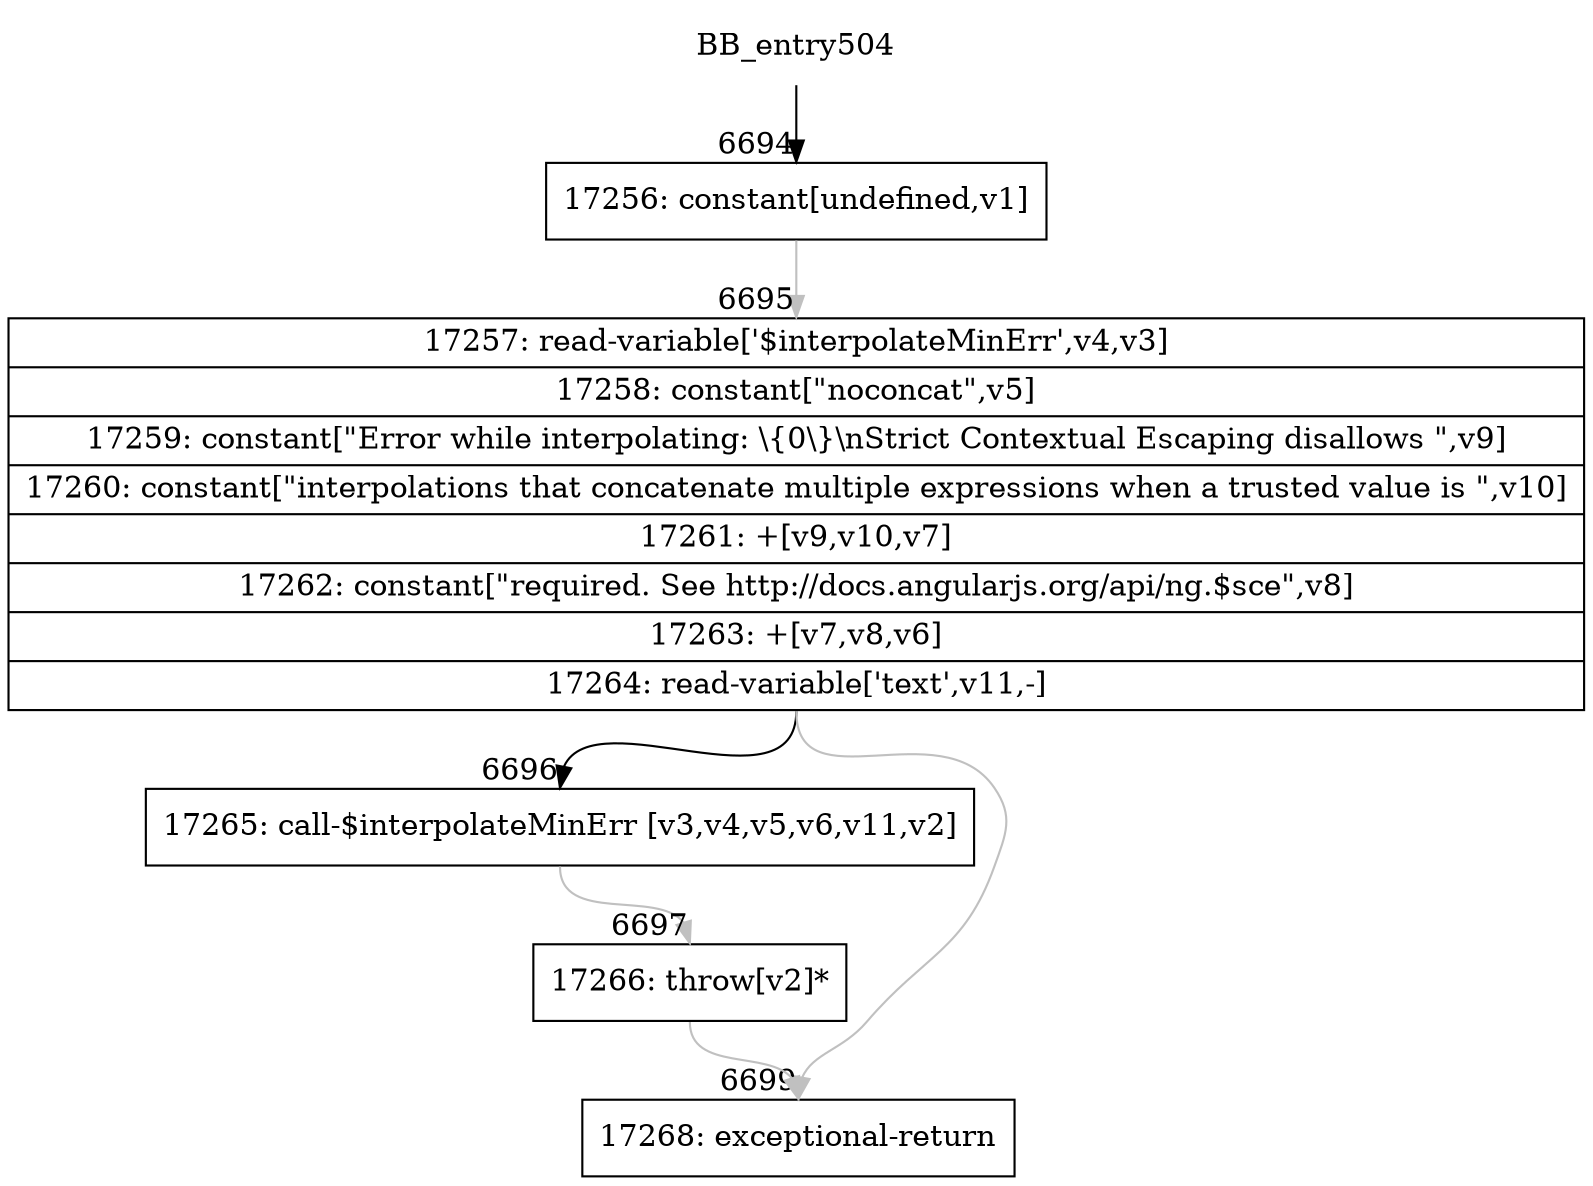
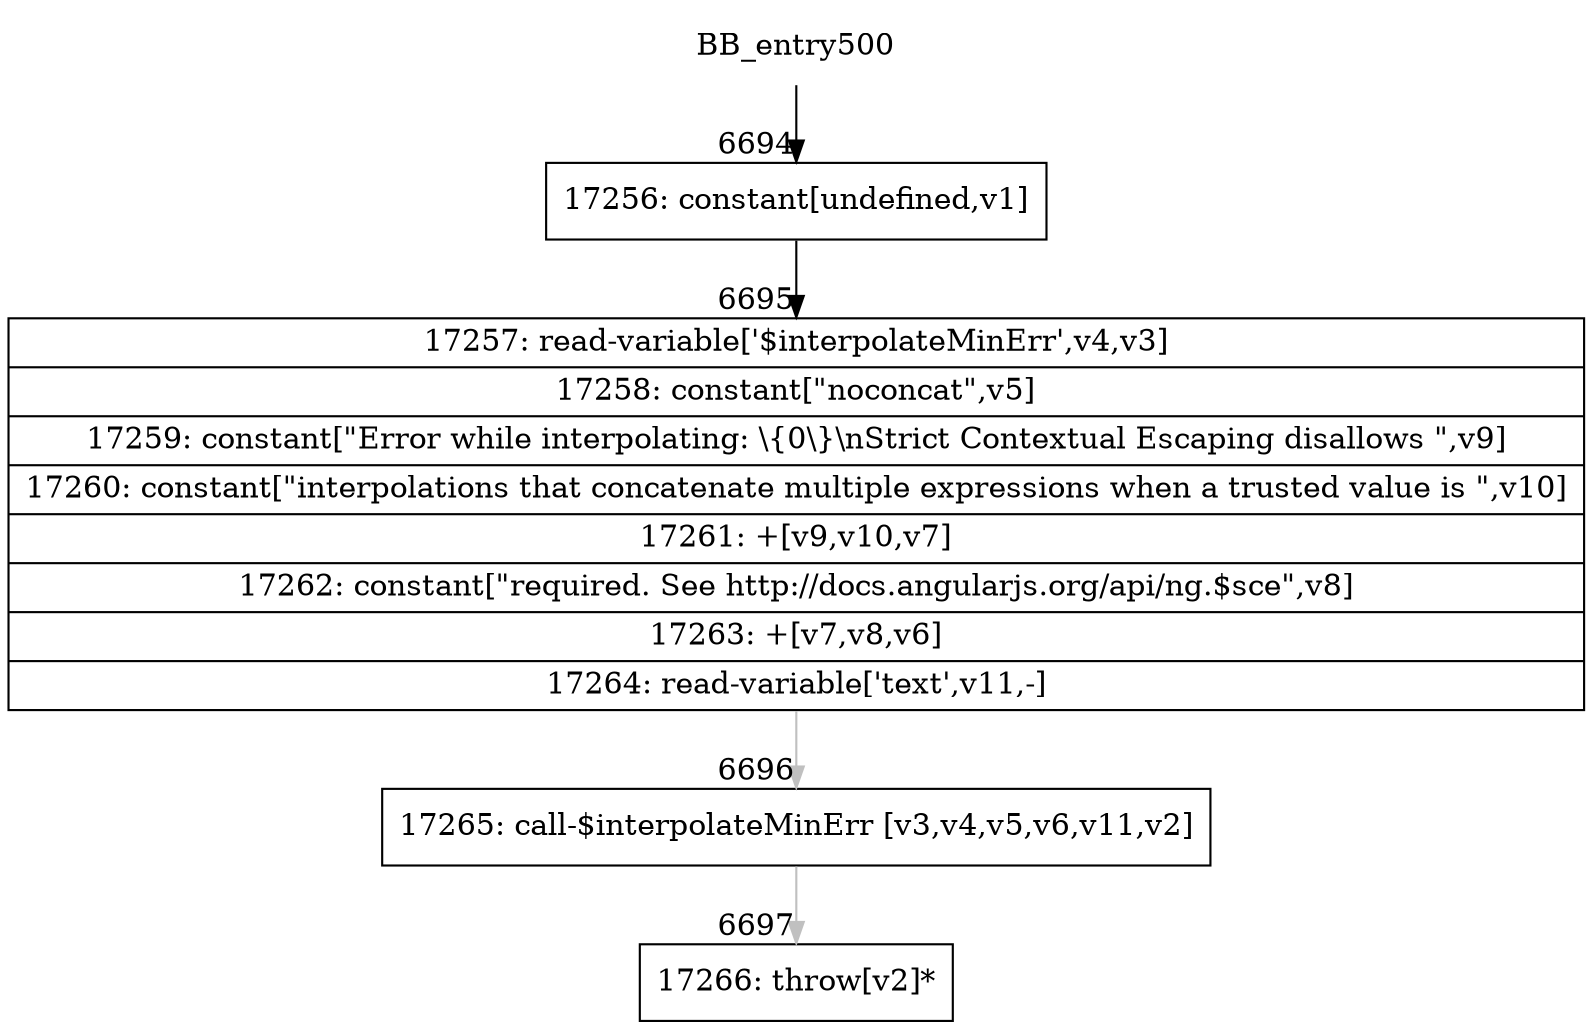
(796, 47) -> (796, 47)
(796, 268) -> (796, 268)
(689, 751) -> (796, 739)
(798, 1138) -> none
